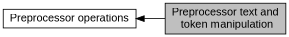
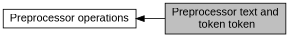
(226, 19) -> (226, 19)
